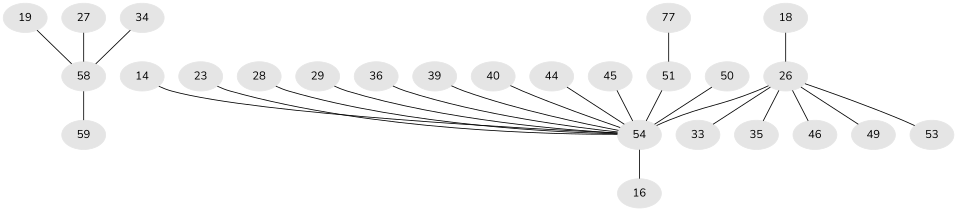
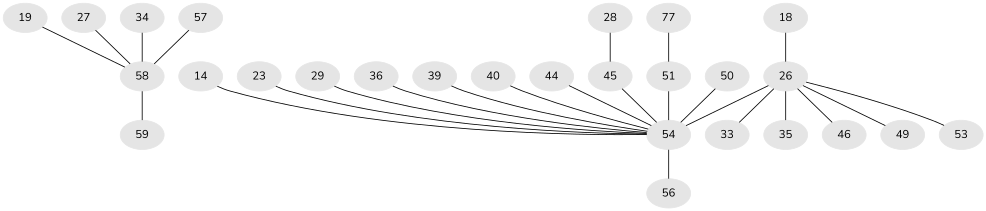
none -> (201, 18)
(394, 114) -> (610, 47)
(639, 193) -> (669, 193)
